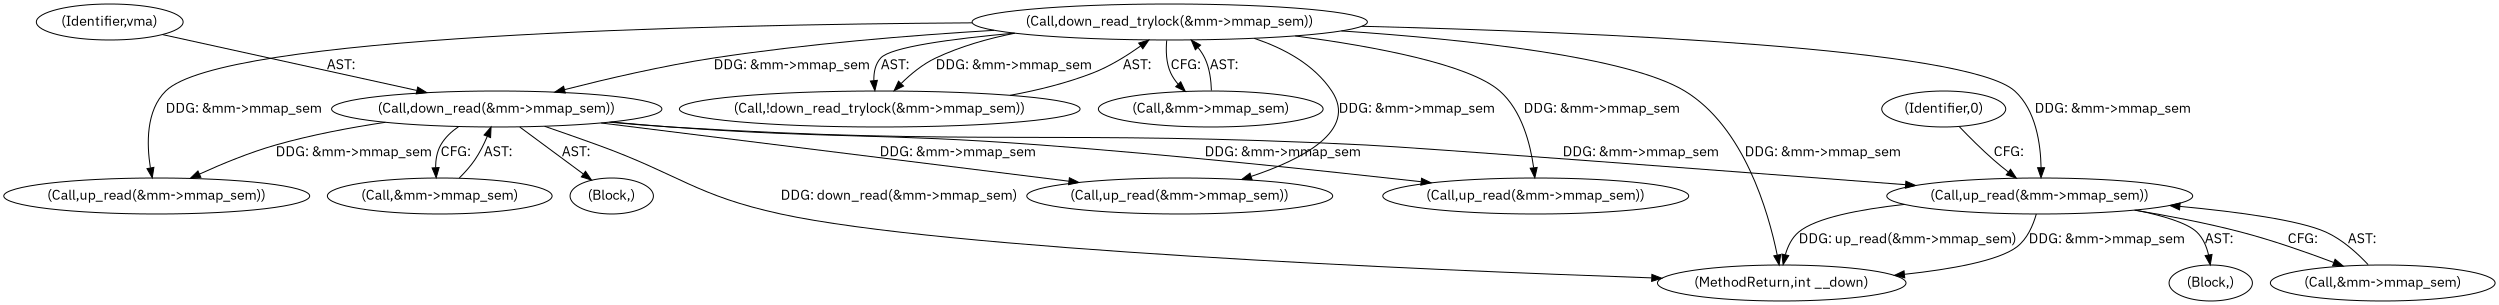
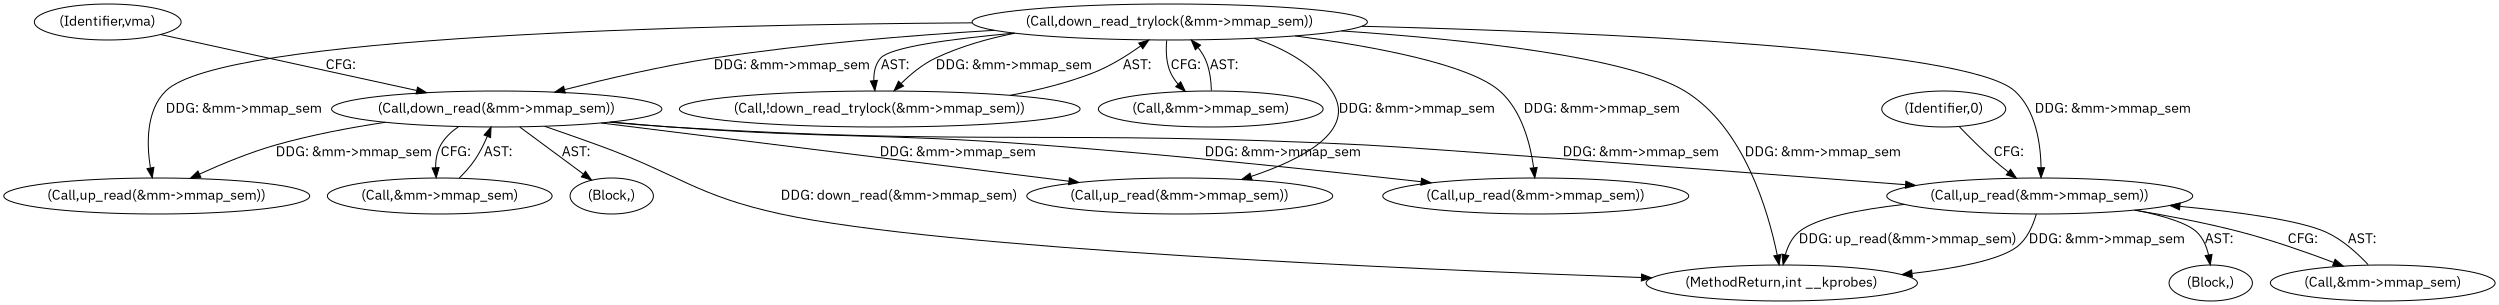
(343, 66) -> (343, 66)
(1782, 283) -> (1782, 283)
